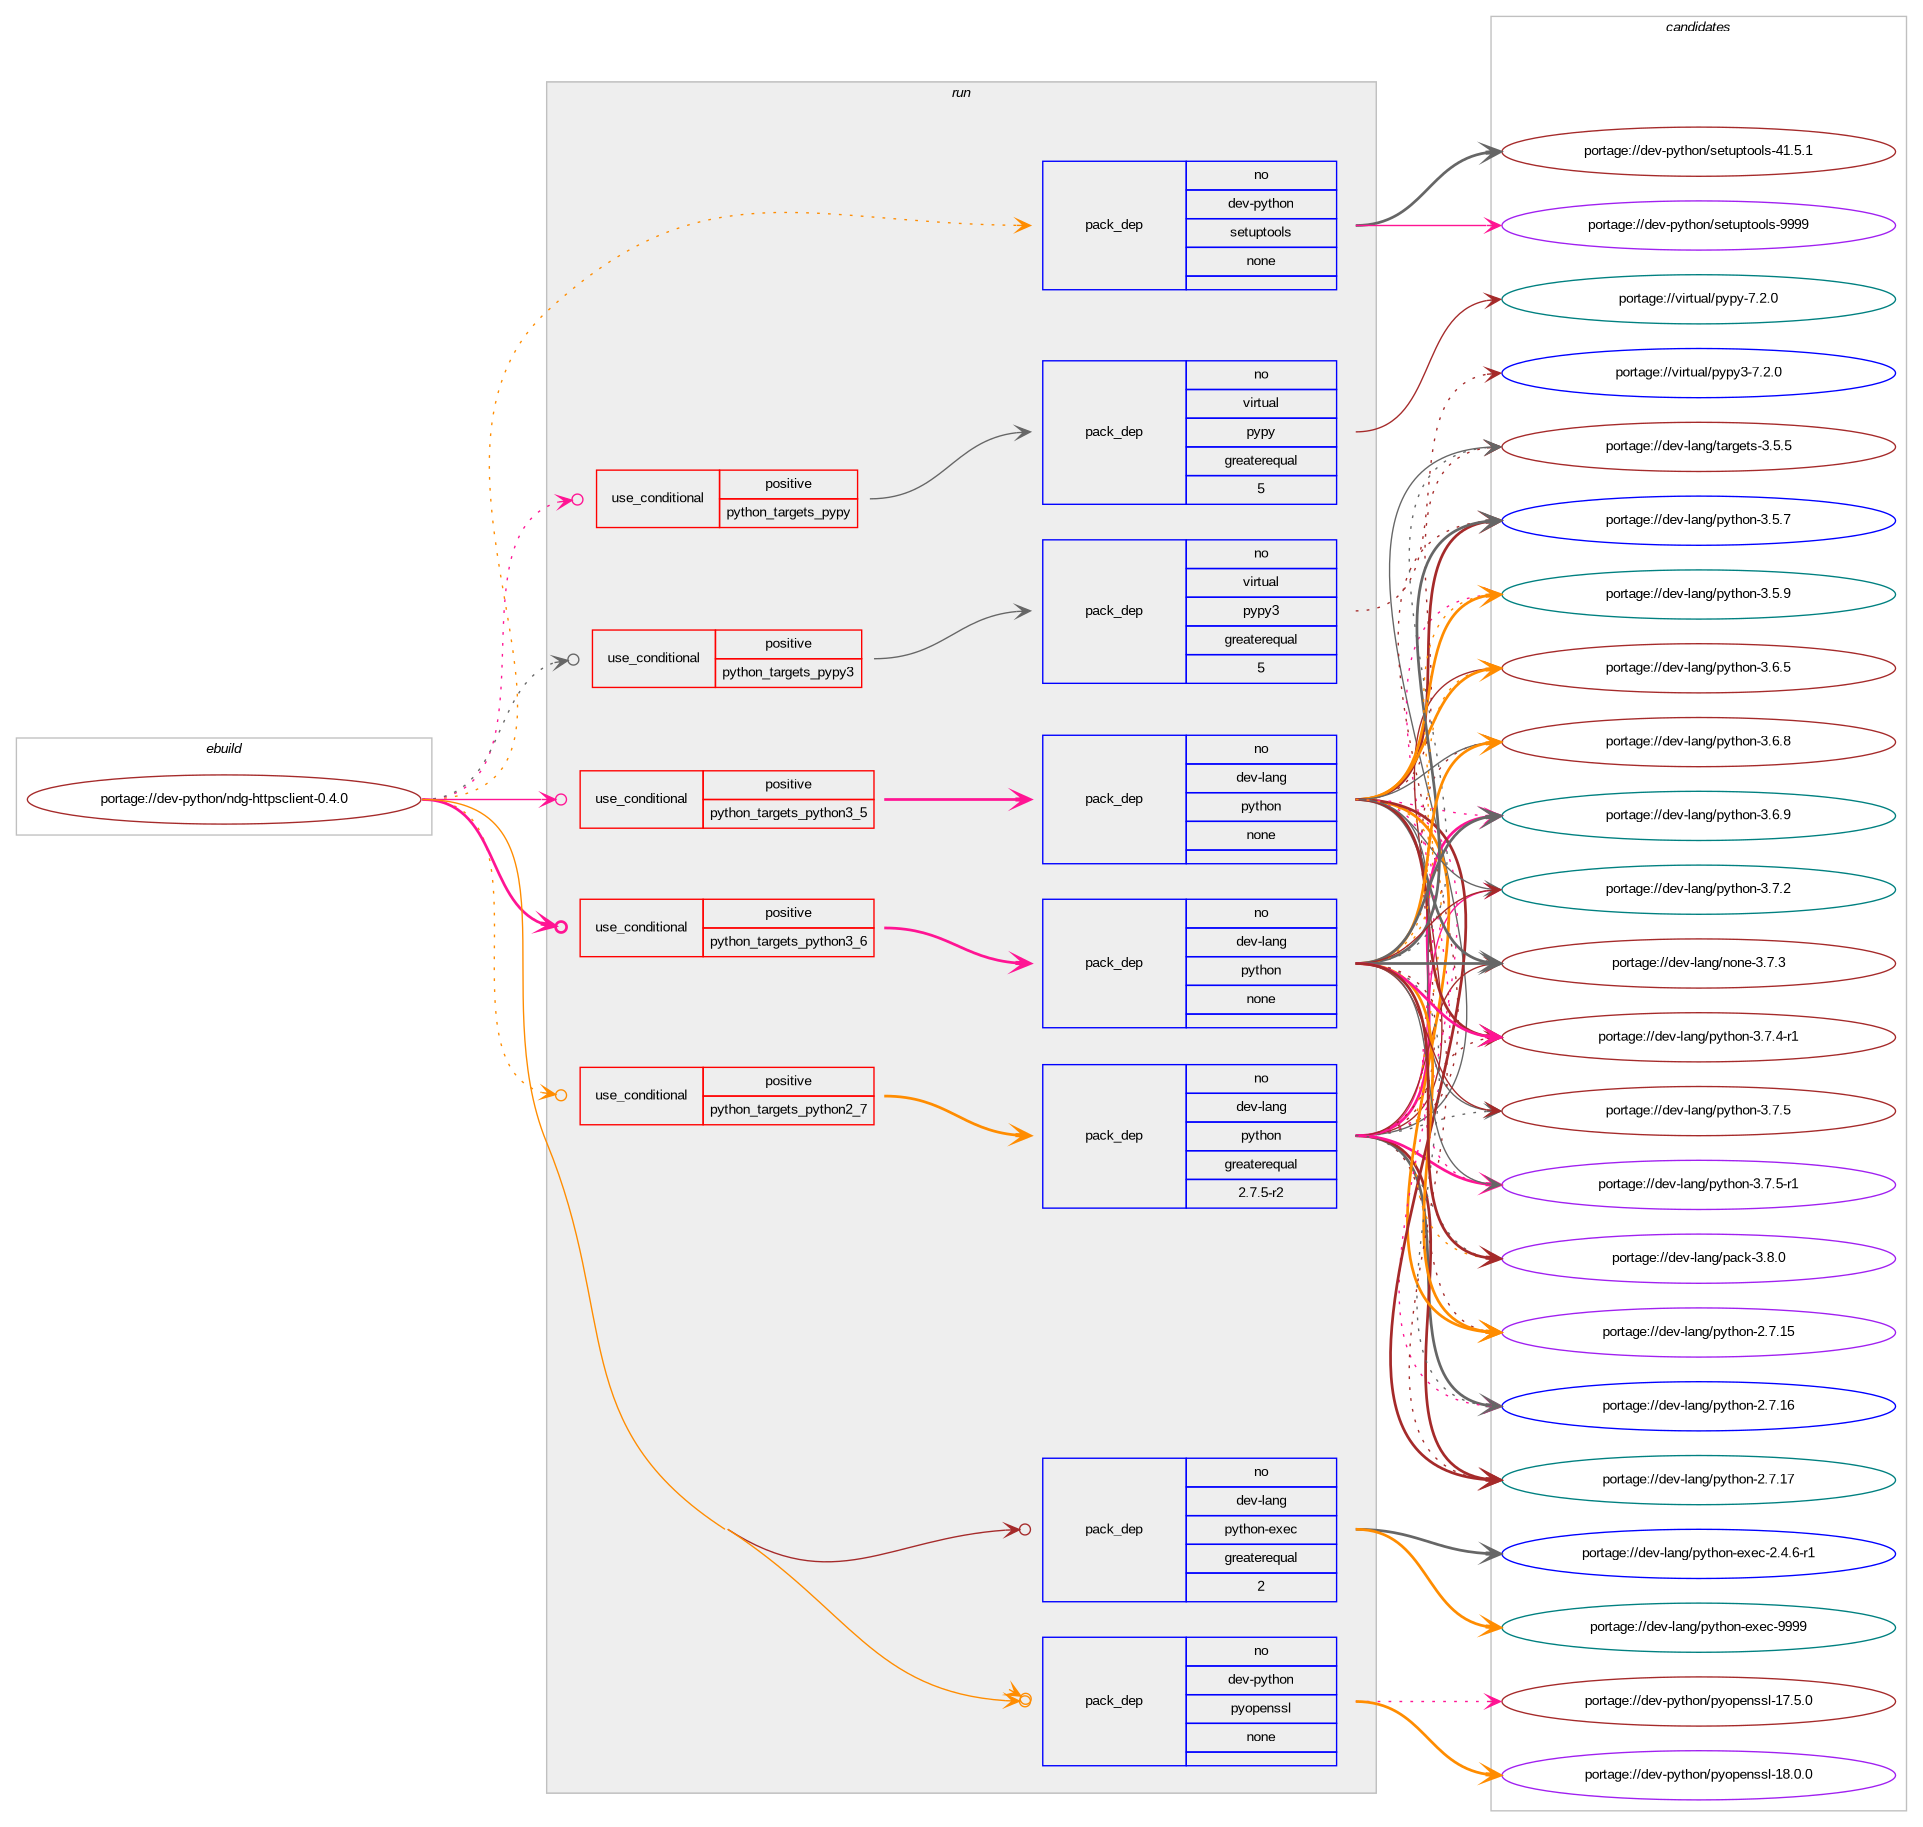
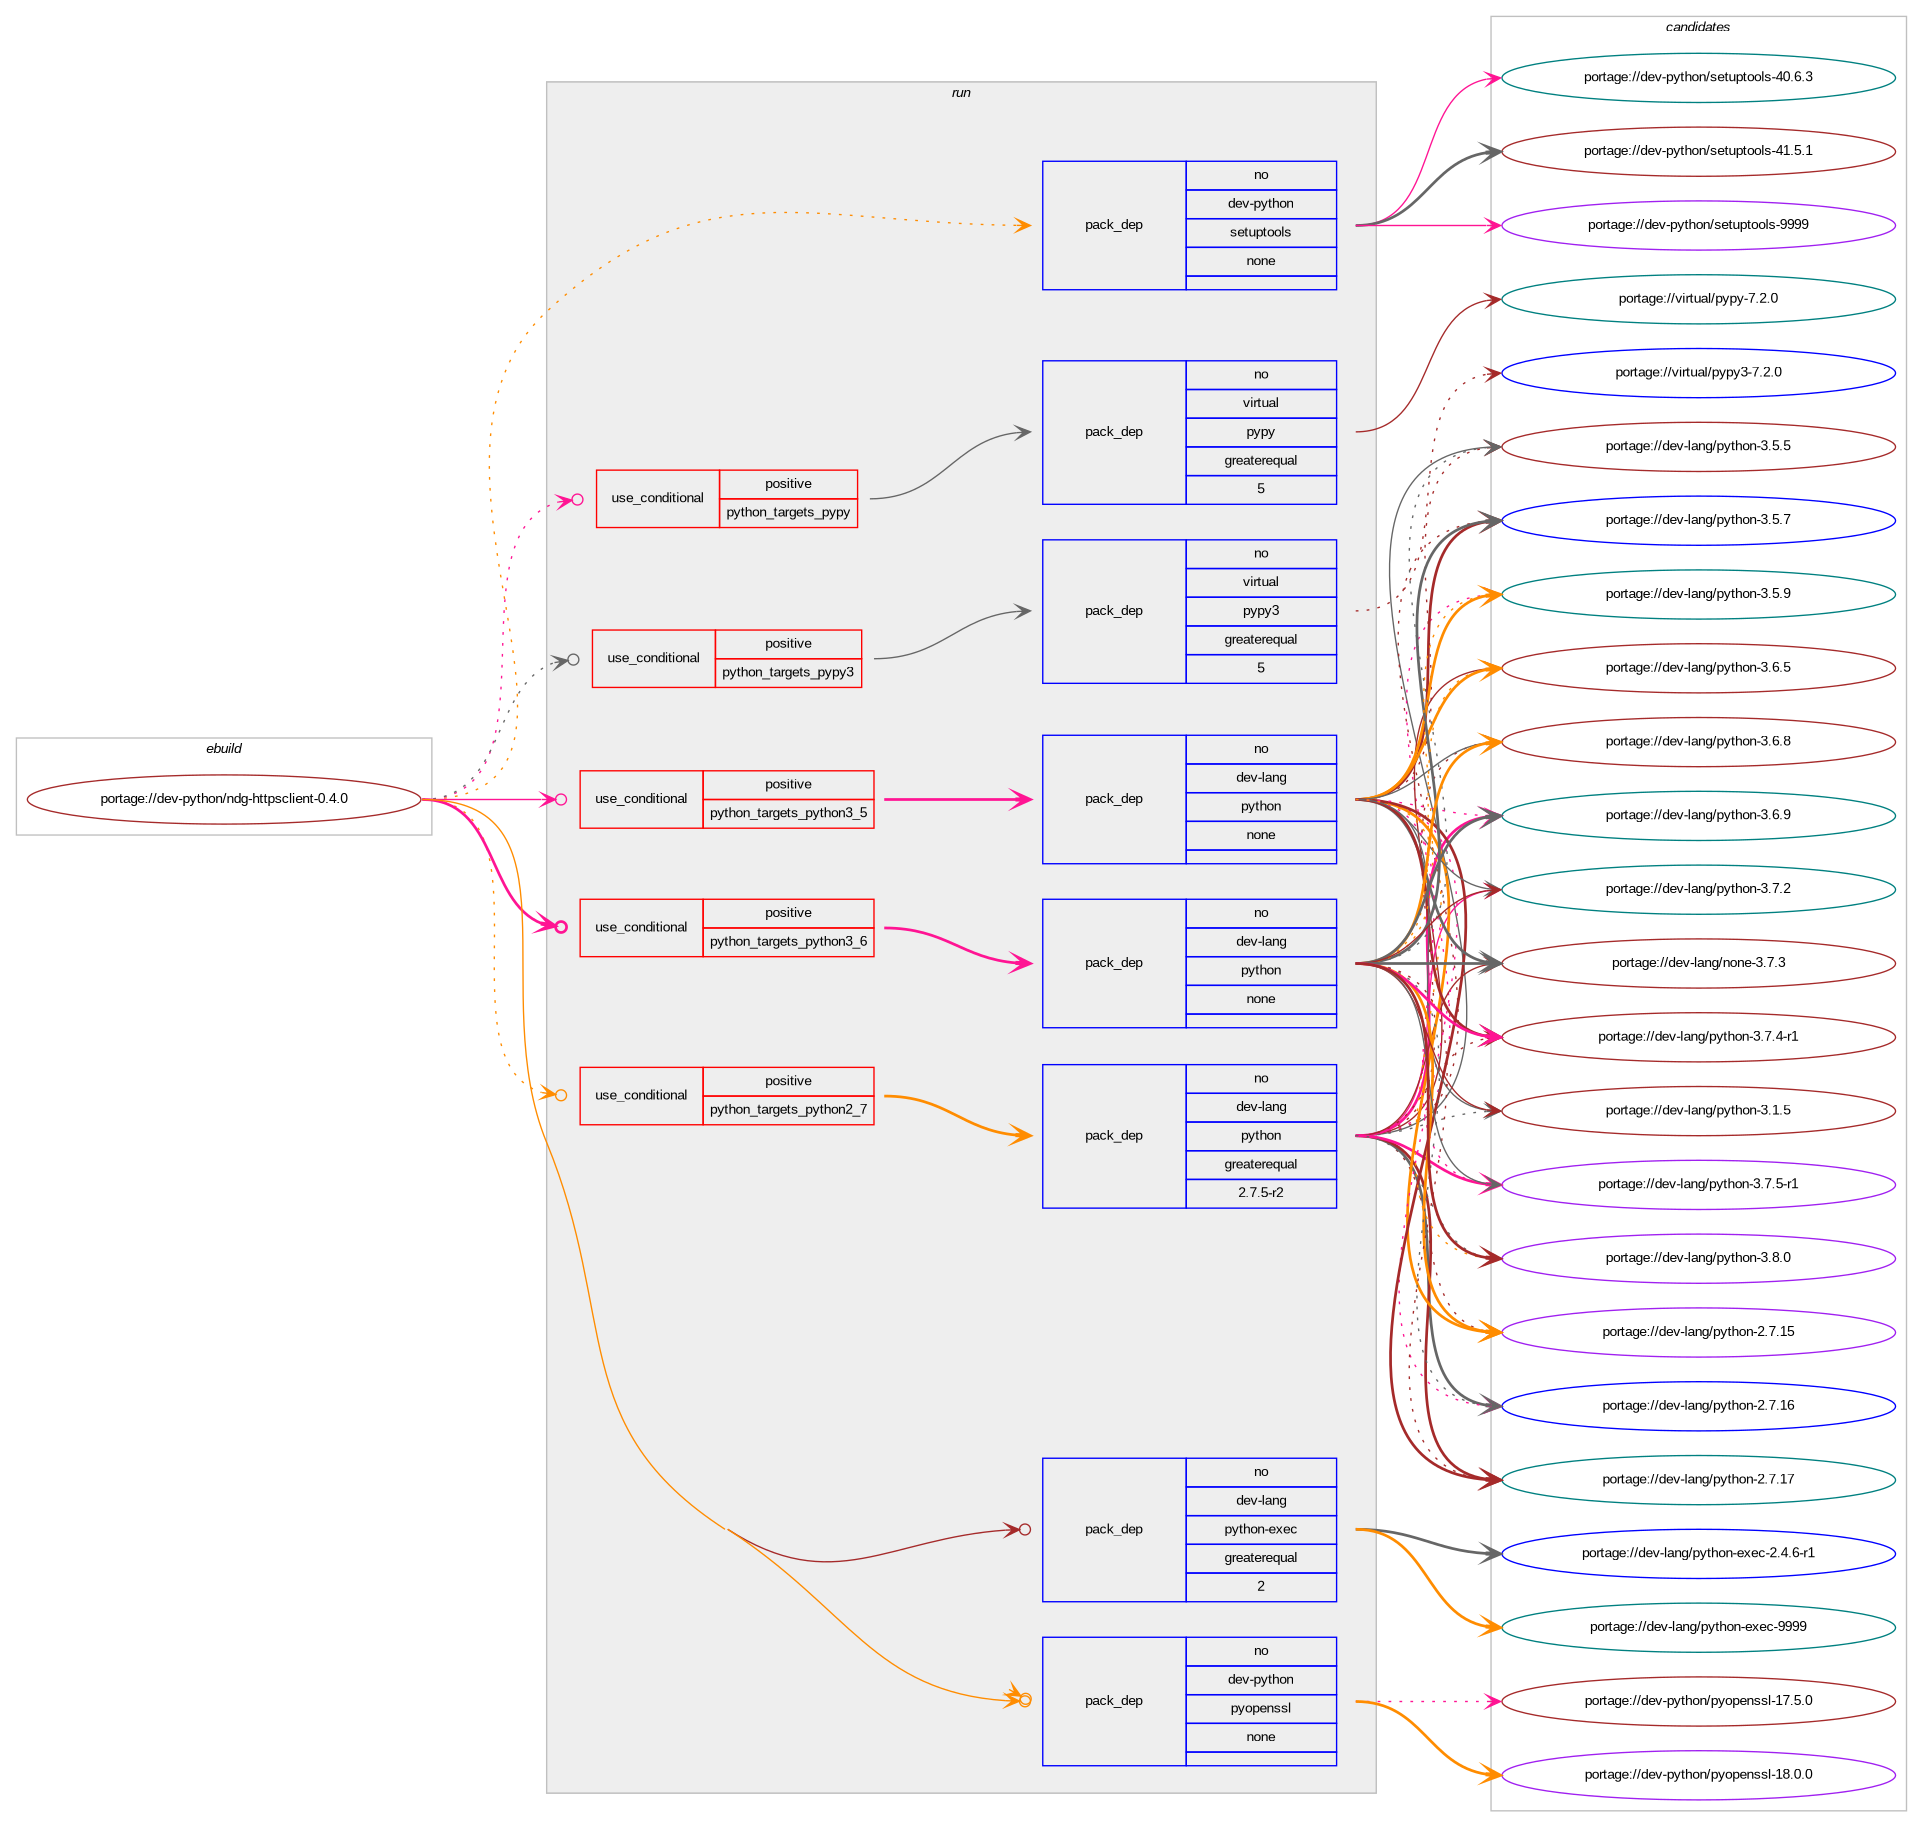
none -> (1699, 78)
(1699, 447) -> (1699, 447)
(1699, 1111) -> (1699, 1111)
(1699, 1259) -> (1699, 1259)
